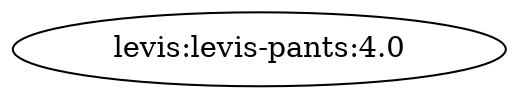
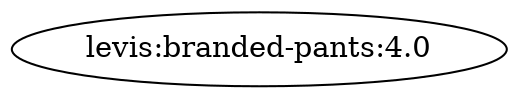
(259, 49) -> (259, 49)
